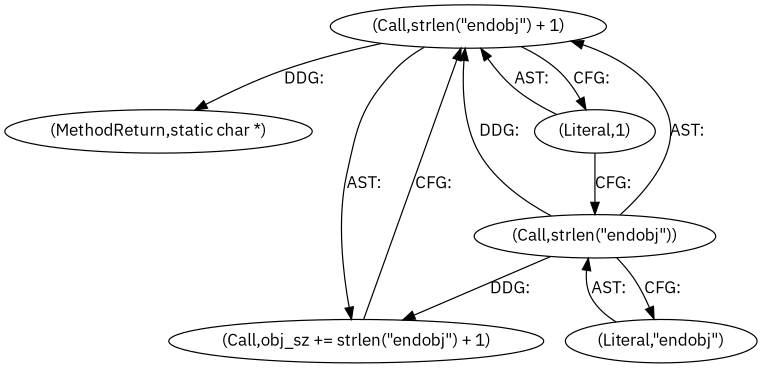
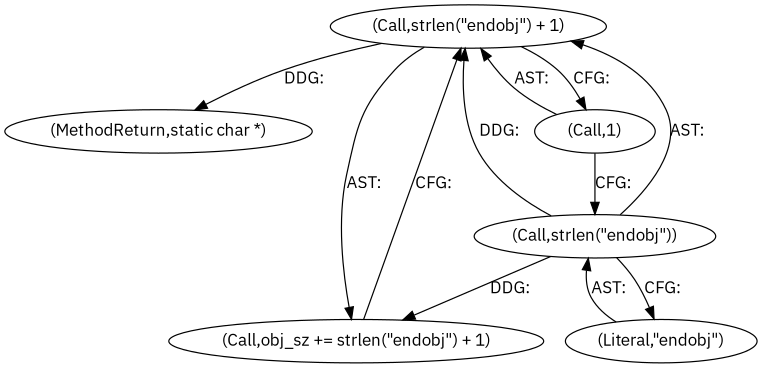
(595, 131) -> (595, 131)
